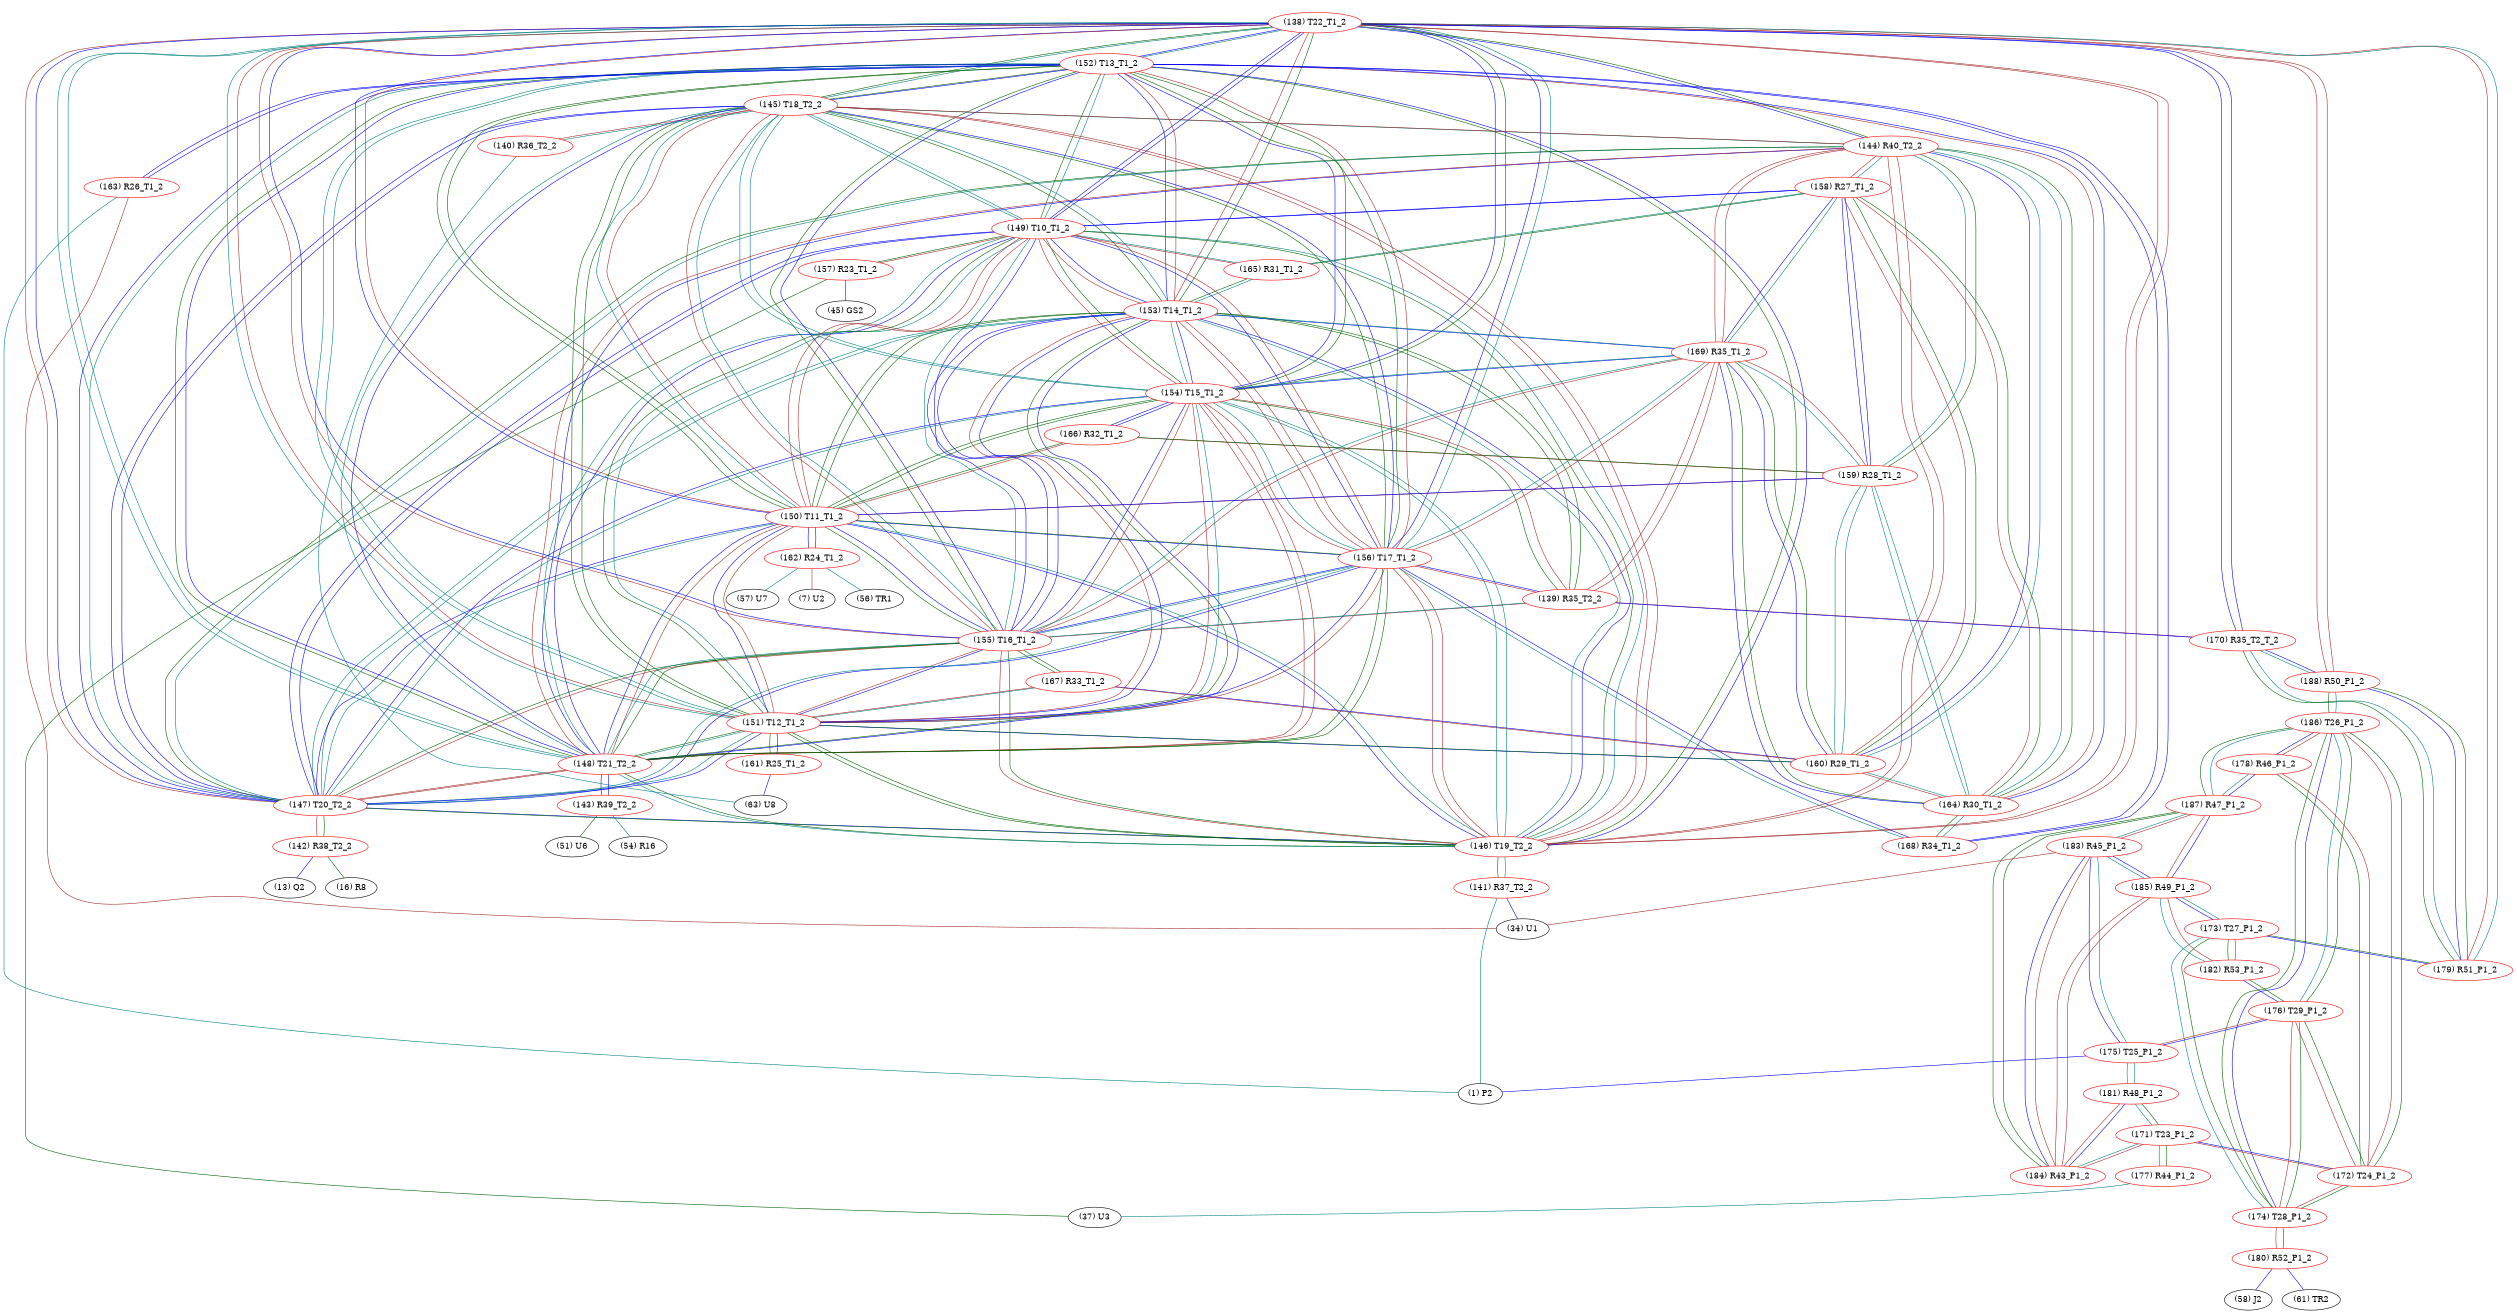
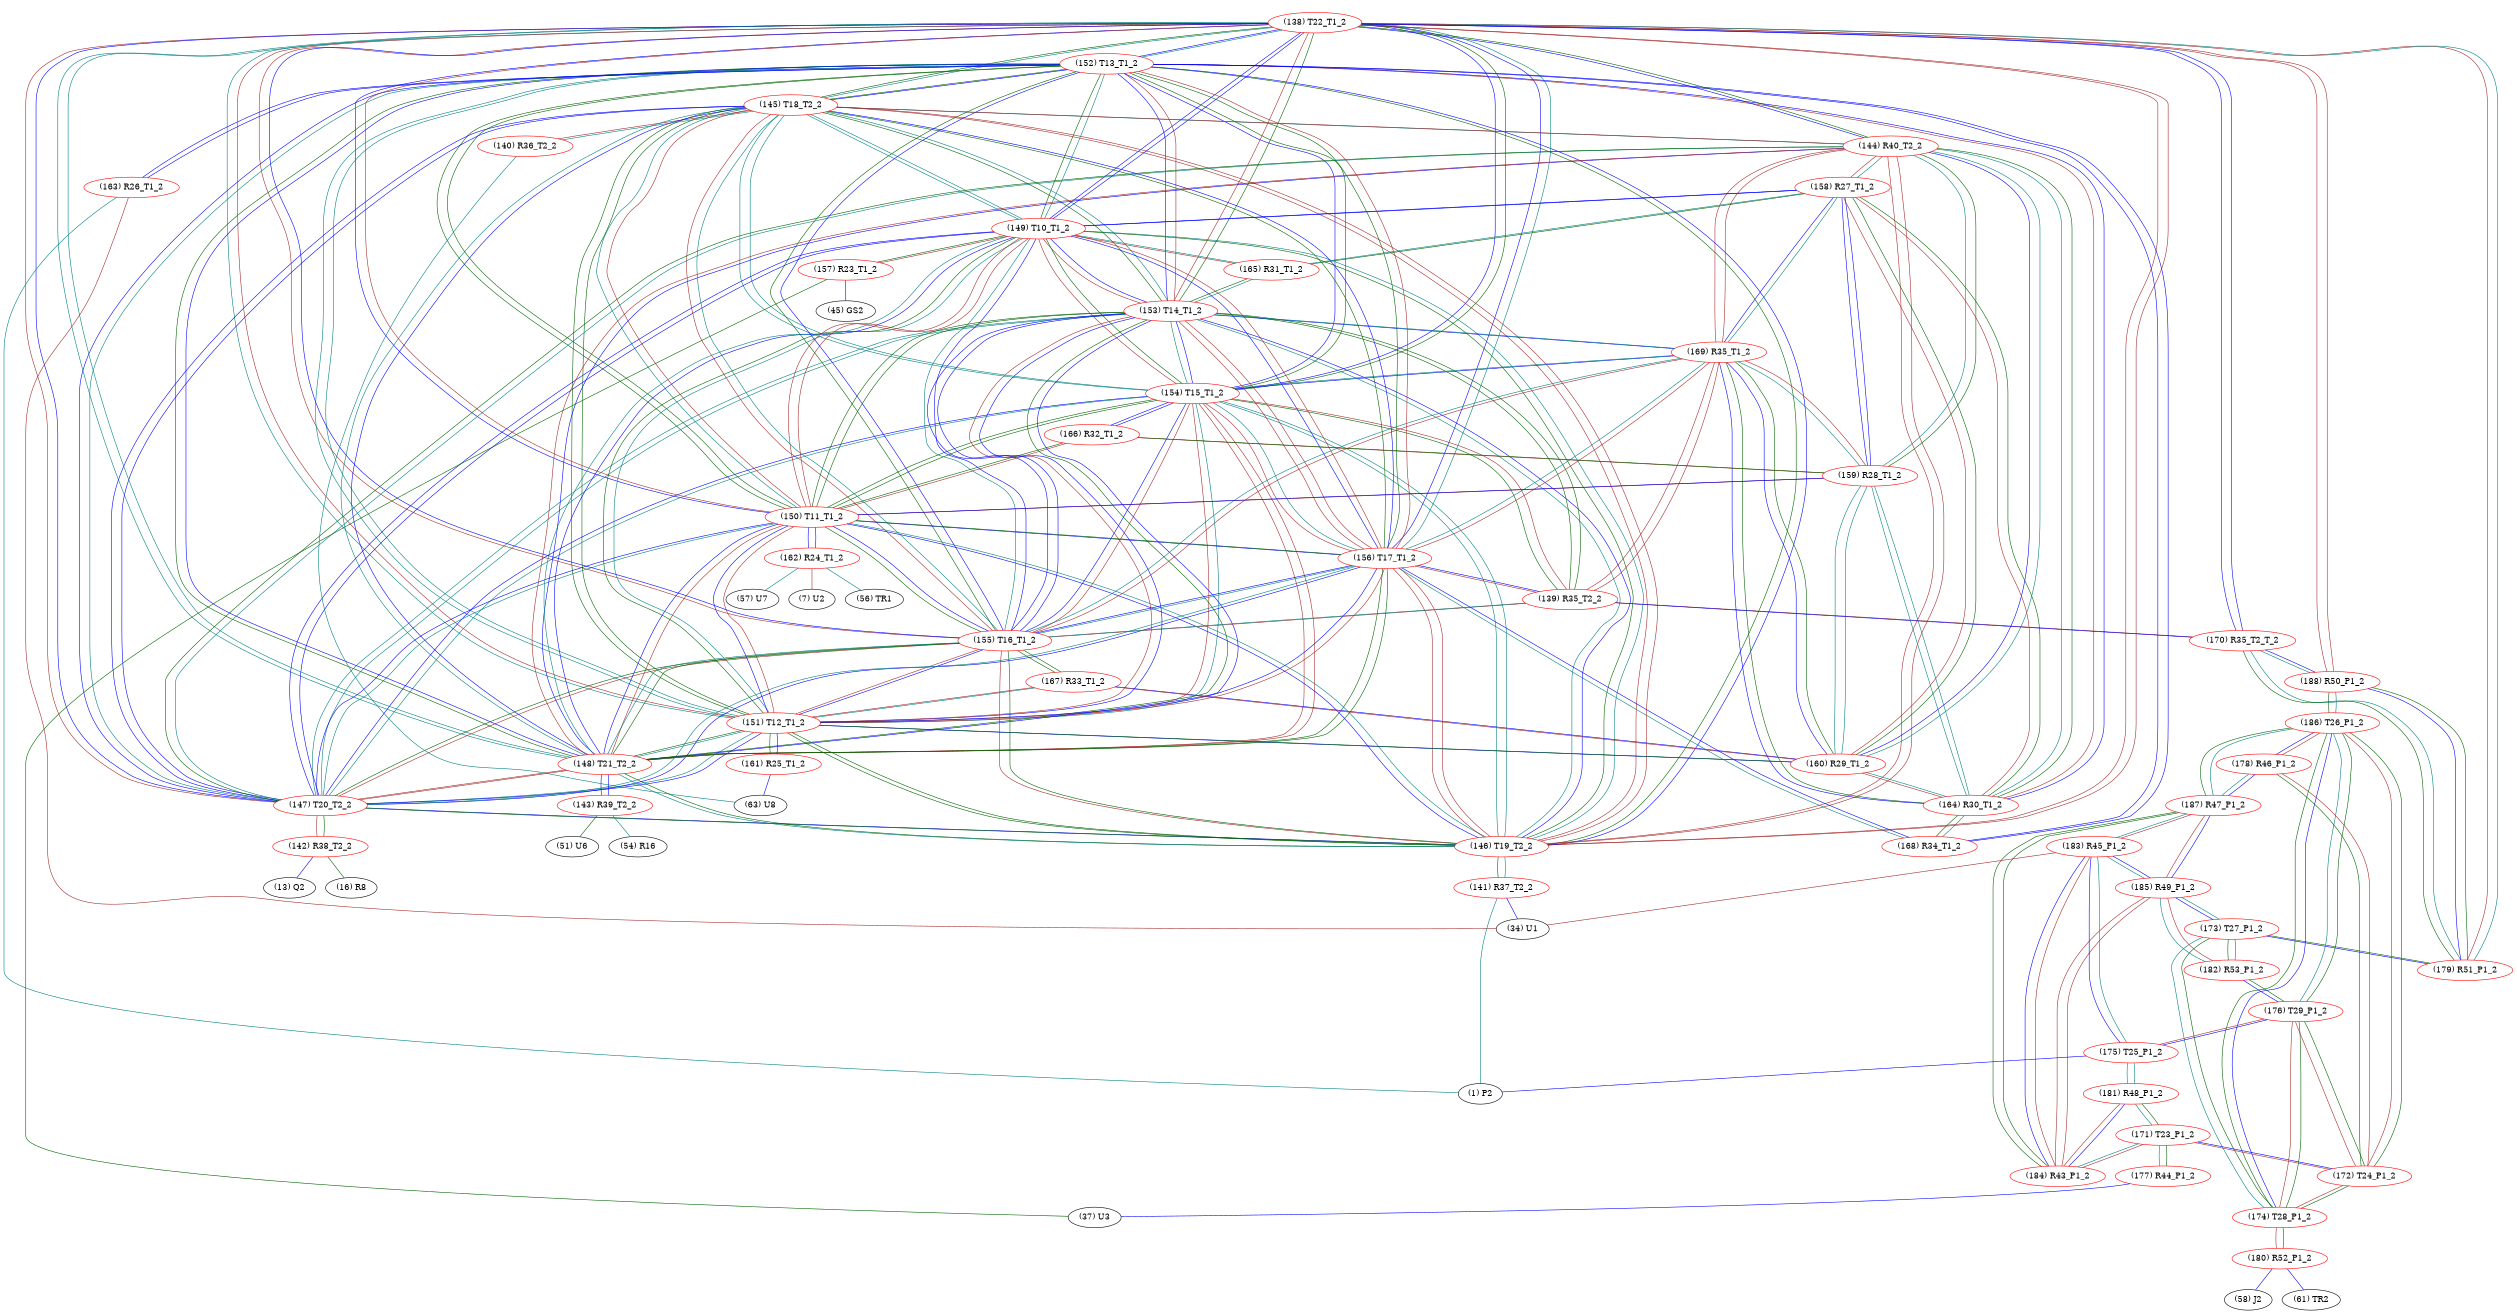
(1626, 1208) -> (1626, 1208)
